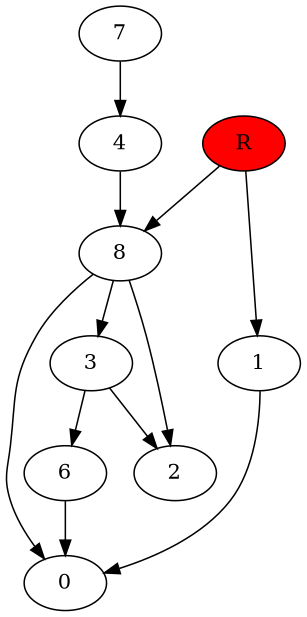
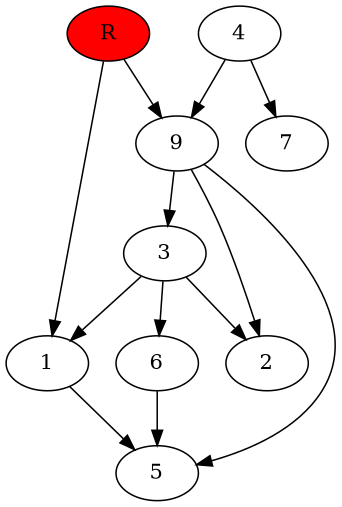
(120, 81) -> (260, 82)
(120, 253) -> (177, 143)
none -> (112, 303)
(65, 583) -> (157, 473)
